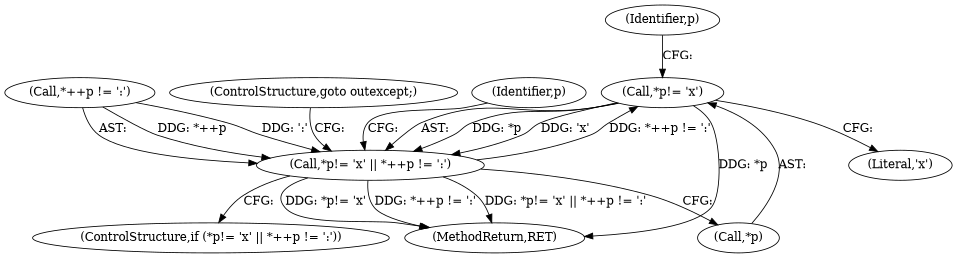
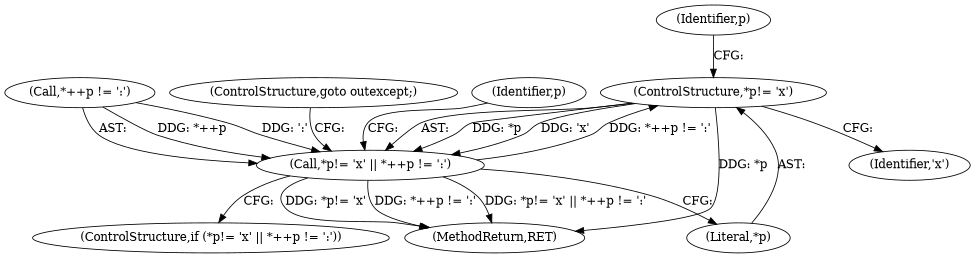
(663, 93) -> (713, 93)
(900, 165) -> (910, 165)
(738, 238) -> (738, 238)
